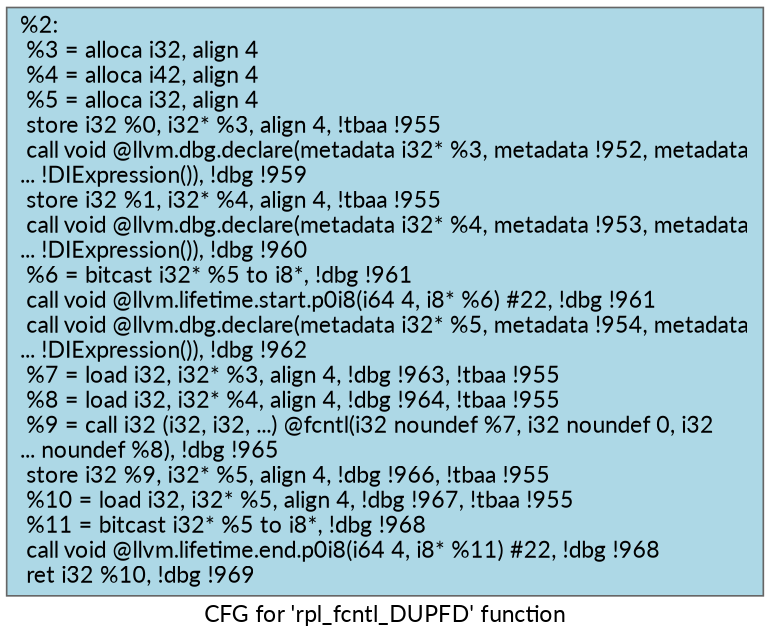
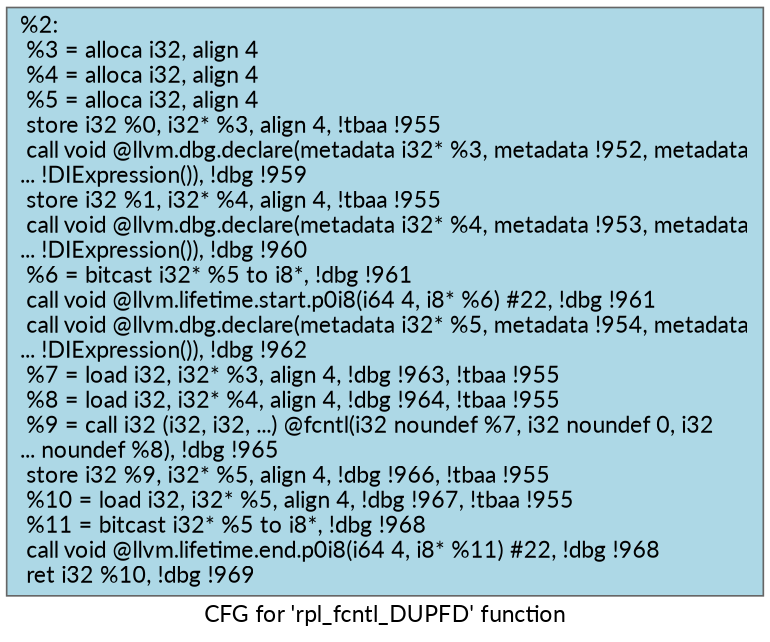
(140, 76) -> (140, 76)
